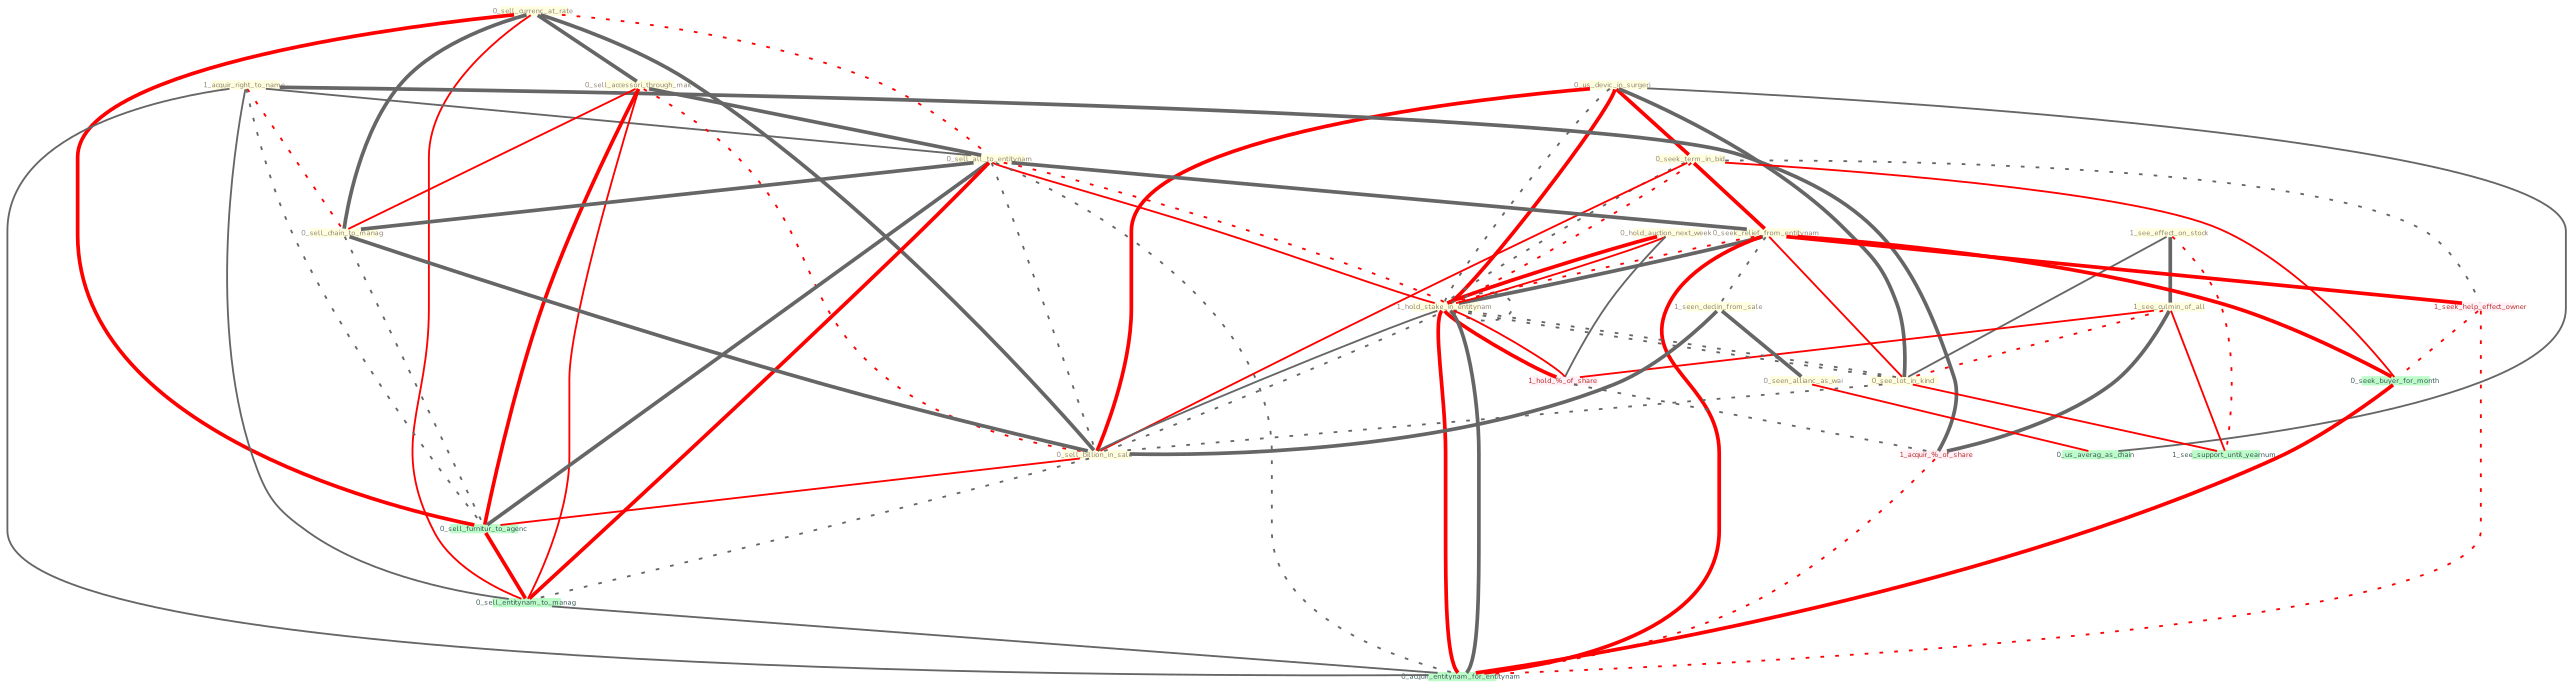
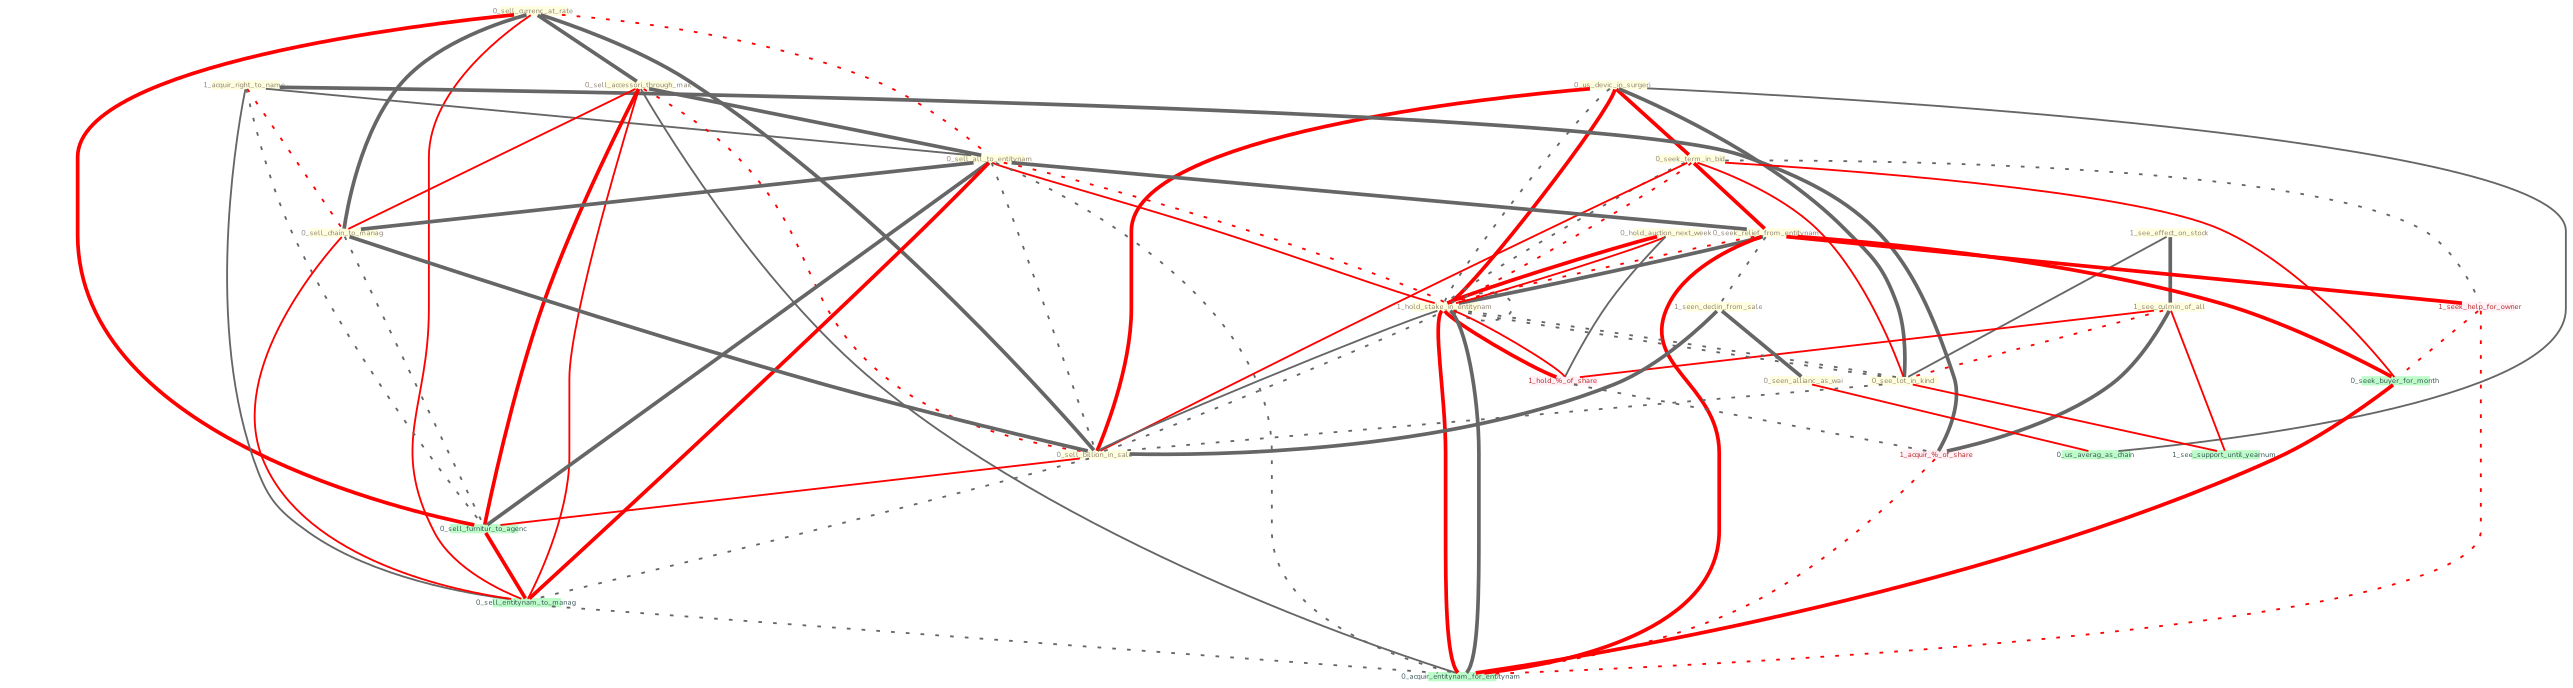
(1836, 307) -> (1839, 254)
(2481, 307) -> (2481, 307)
(2228, 335) -> none
none -> (275, 481)
(995, 640) -> (995, 640)
(413, 643) -> (966, 448)
